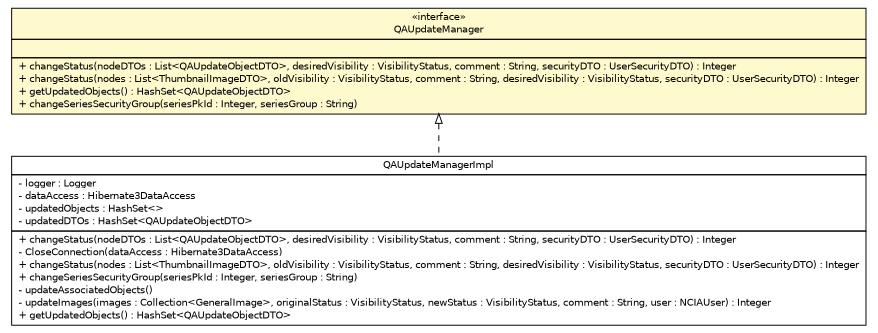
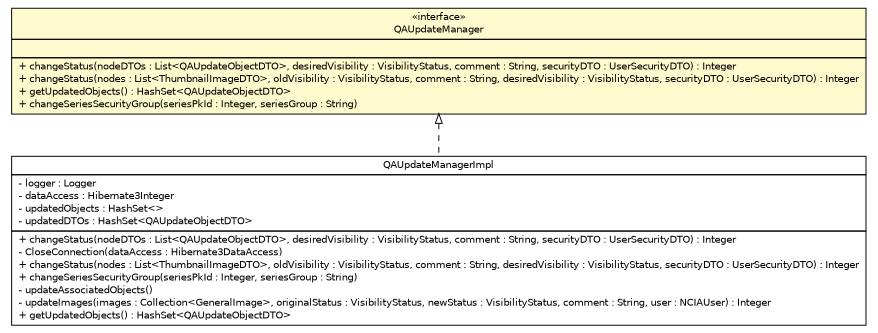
(107, 196) -> (96, 196)
